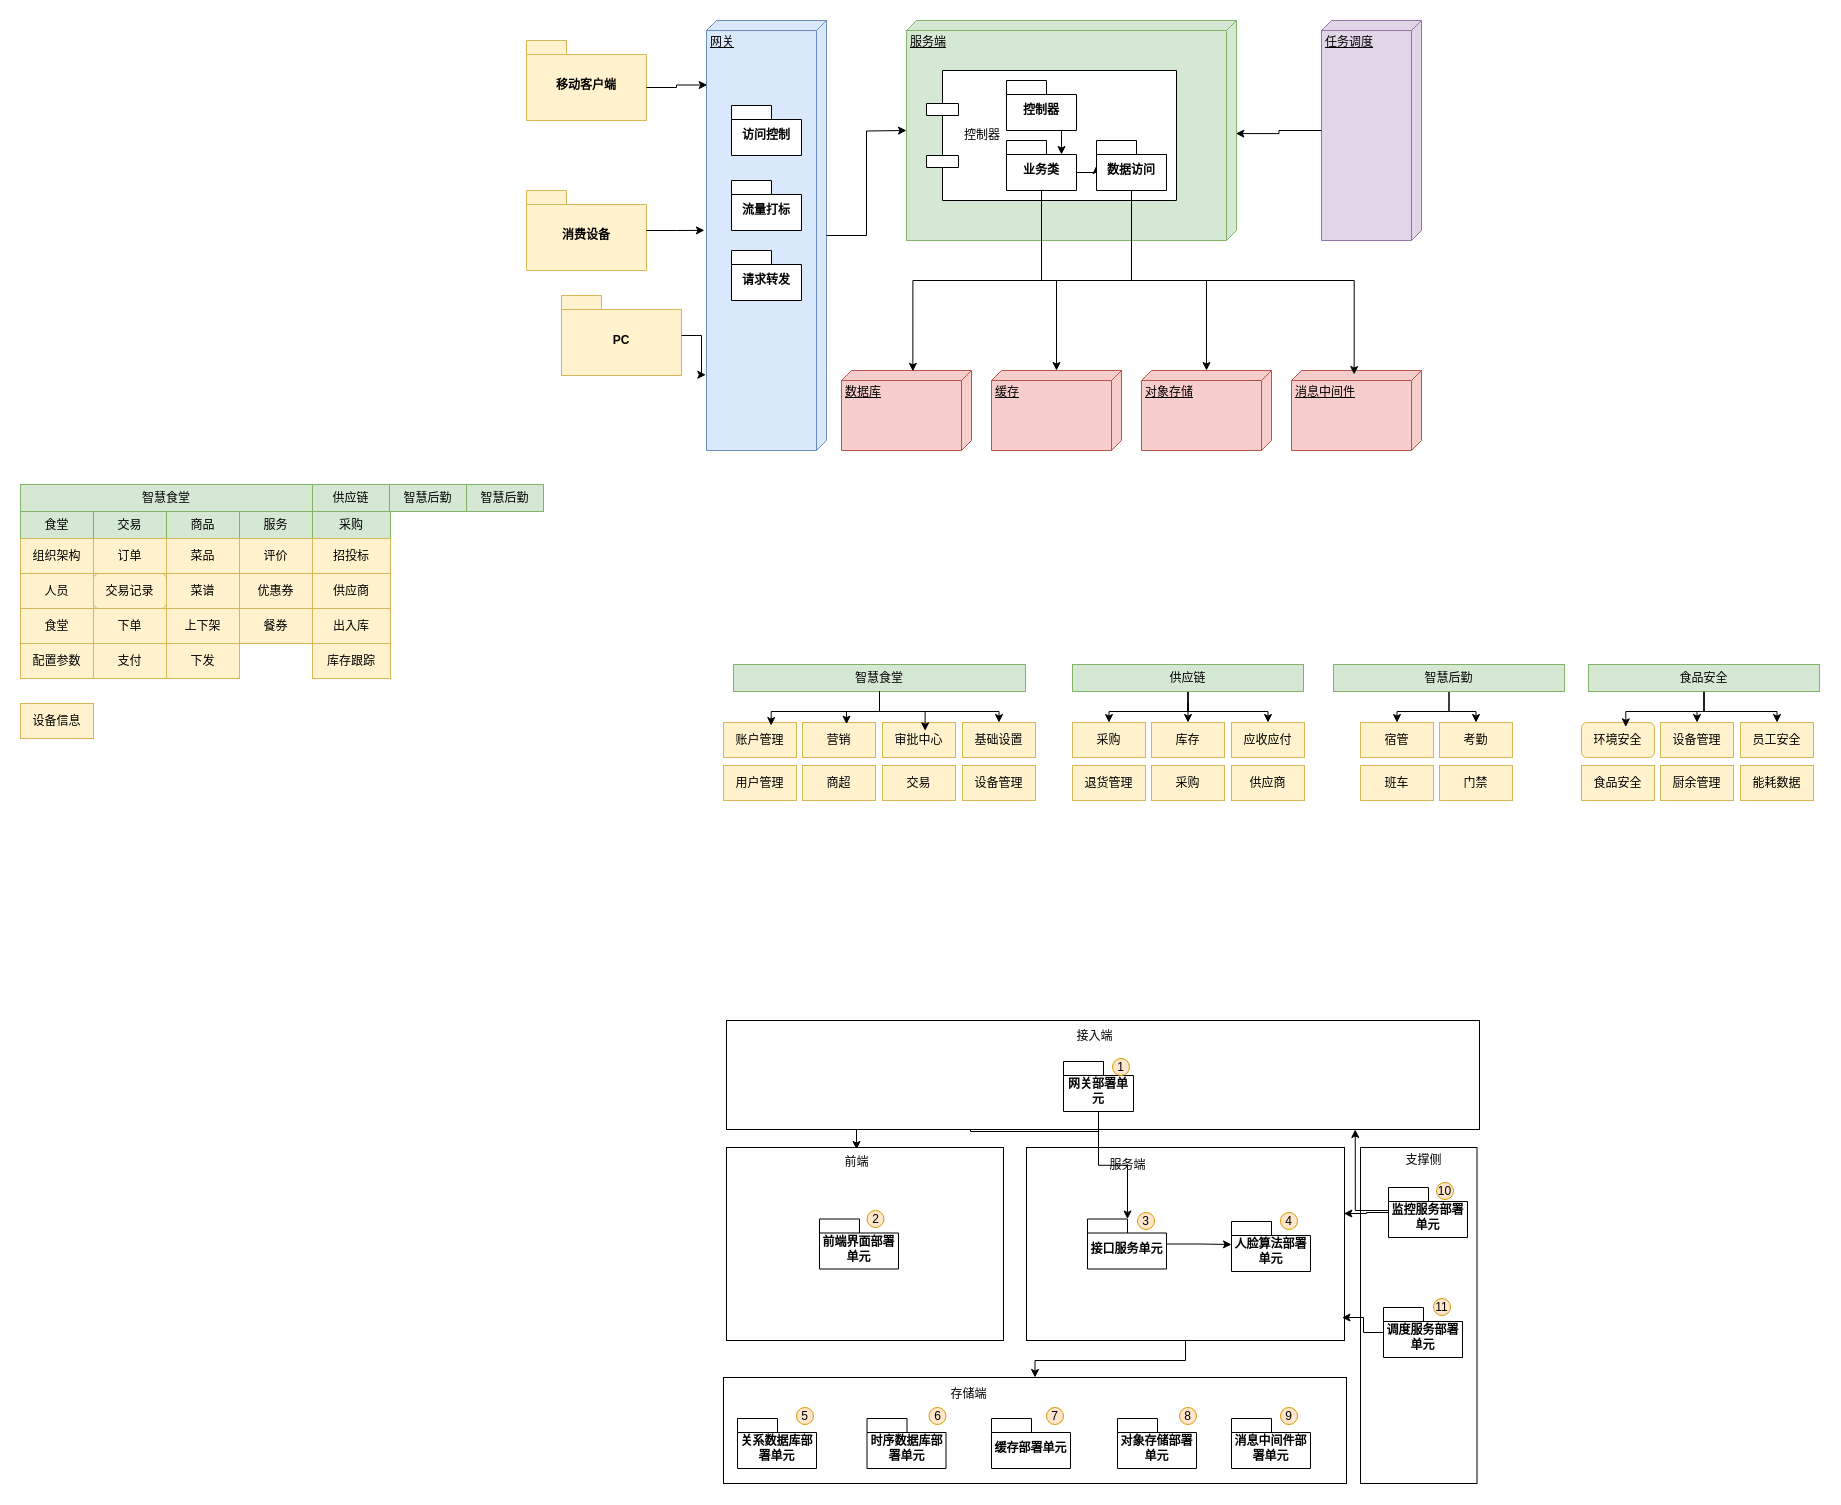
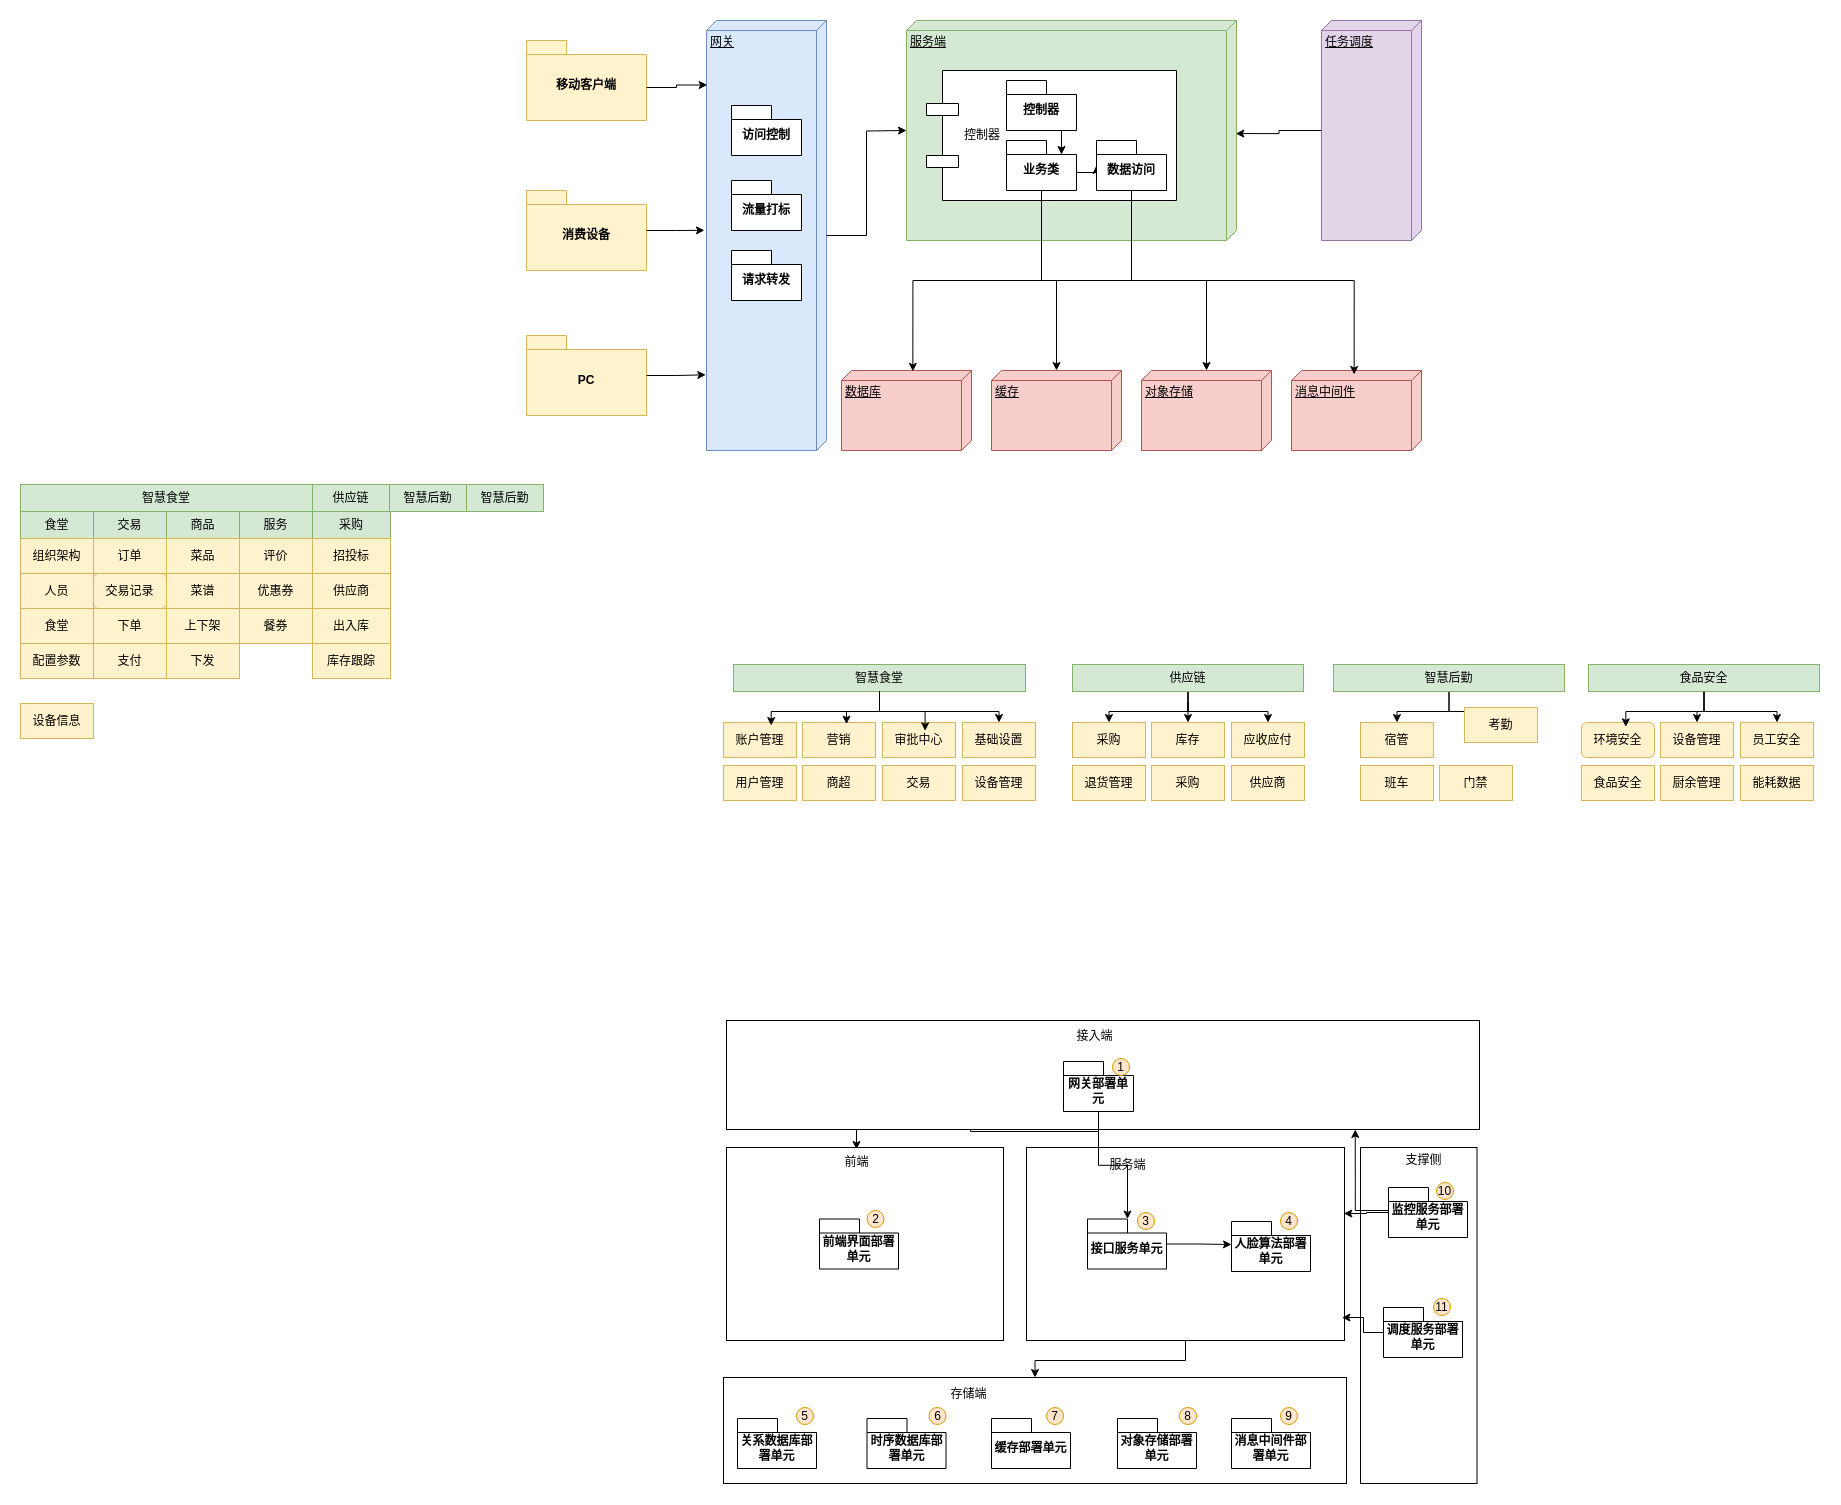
(622, 336) -> (587, 376)
(1476, 740) -> (1501, 725)
